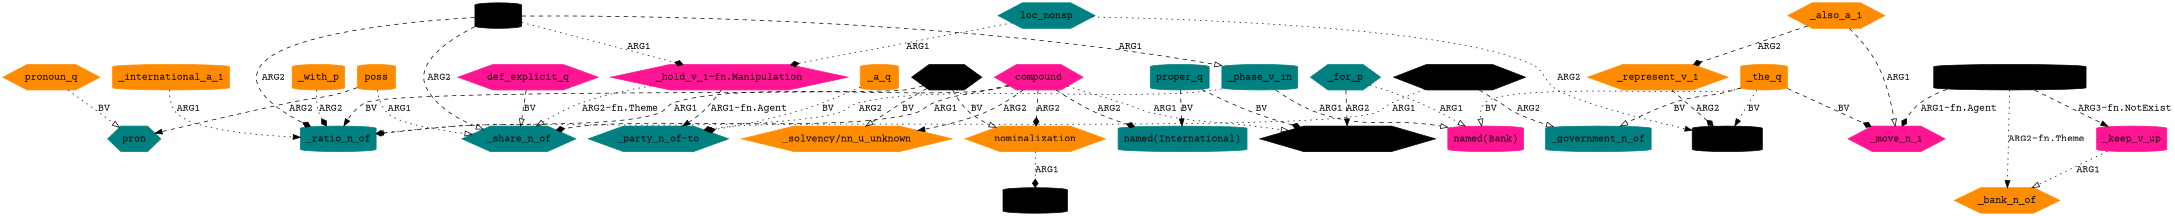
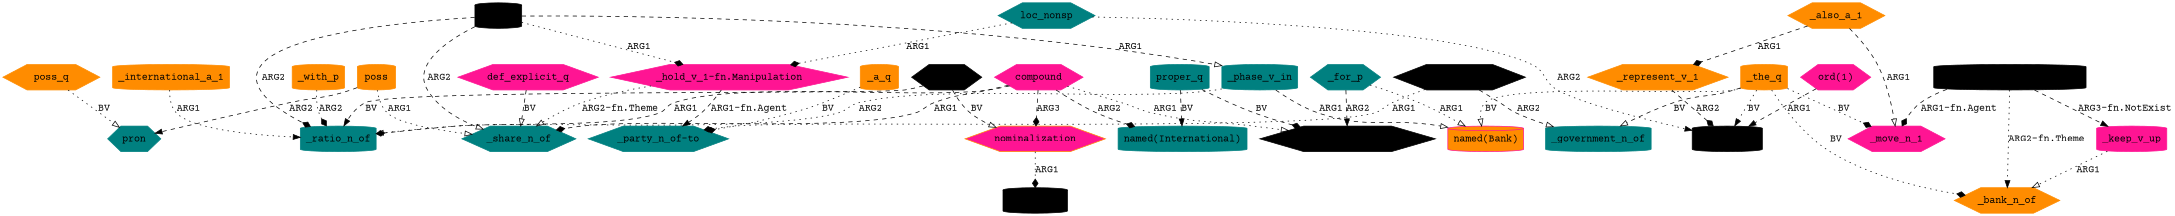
(1770, 46) -> (1770, 46)
(51, 77) -> (51, 77)
none -> (1836, 77)
(1825, 106) -> (1825, 106)
(1049, 108) -> (1049, 108)
(847, 139) -> none
(1035, 139) -> (1035, 139)
(1486, 139) -> (1486, 139)
none -> (1852, 163)
